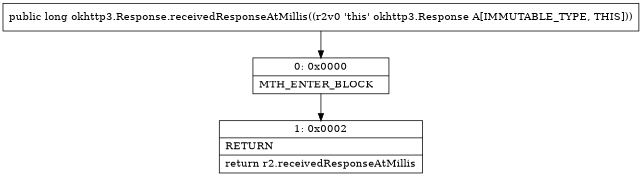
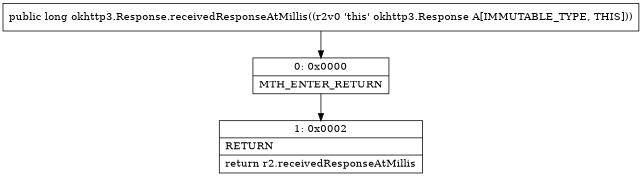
(316, 84) -> (321, 84)
